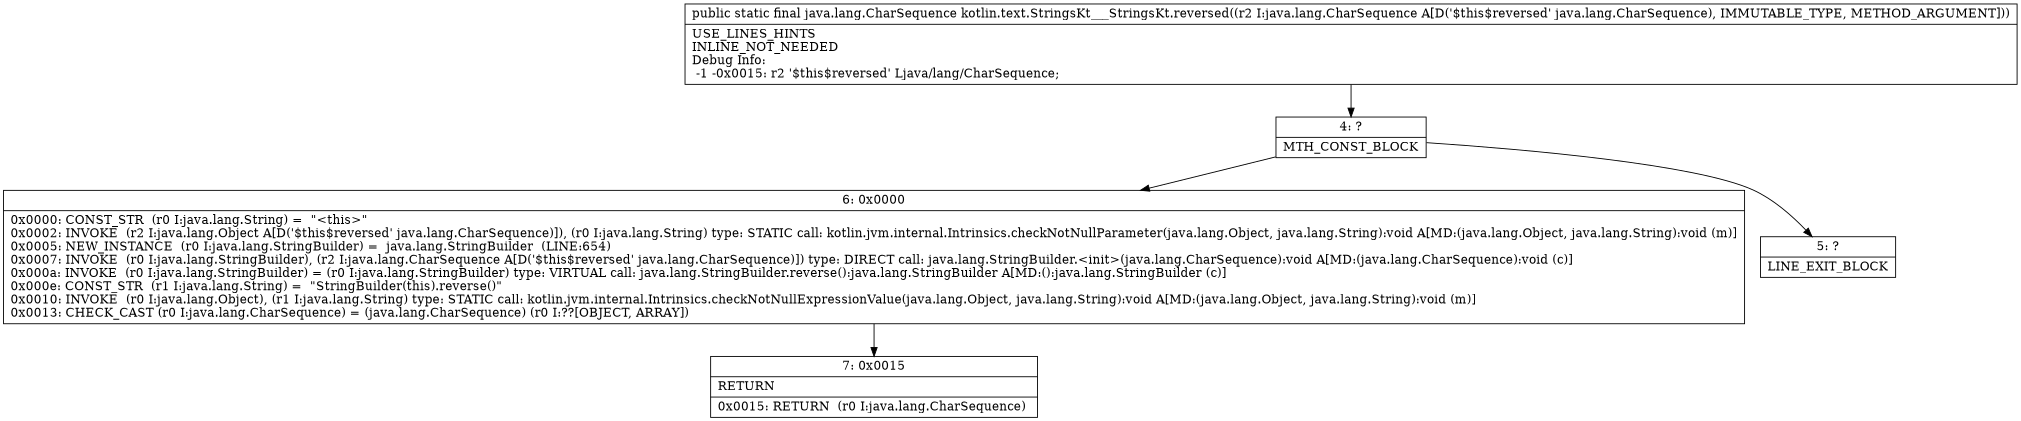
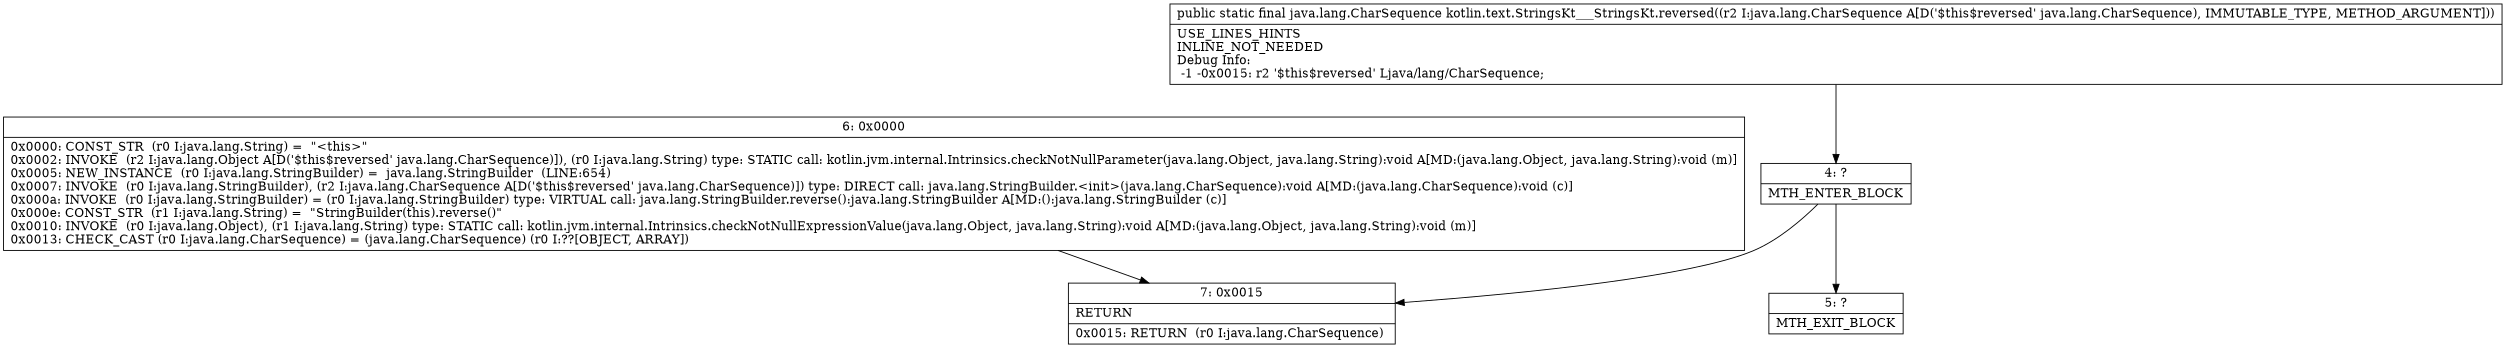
(1351, 147) -> (1836, 193)
(1212, 173) -> (1620, 280)
(1828, 267) -> (1836, 323)
